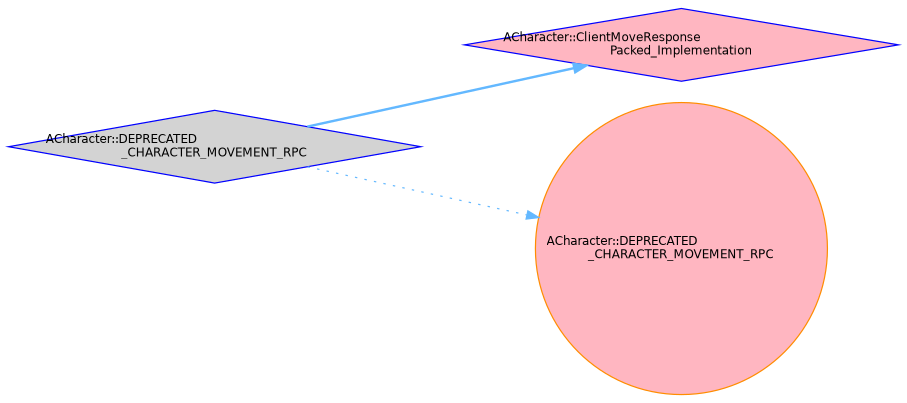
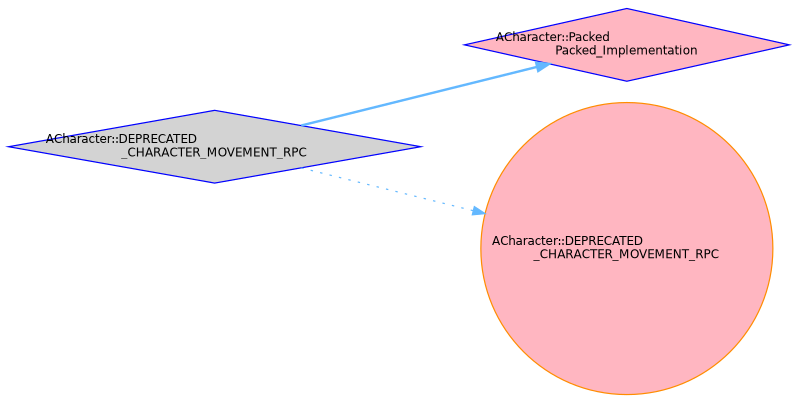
(681, 45) -> (627, 45)
